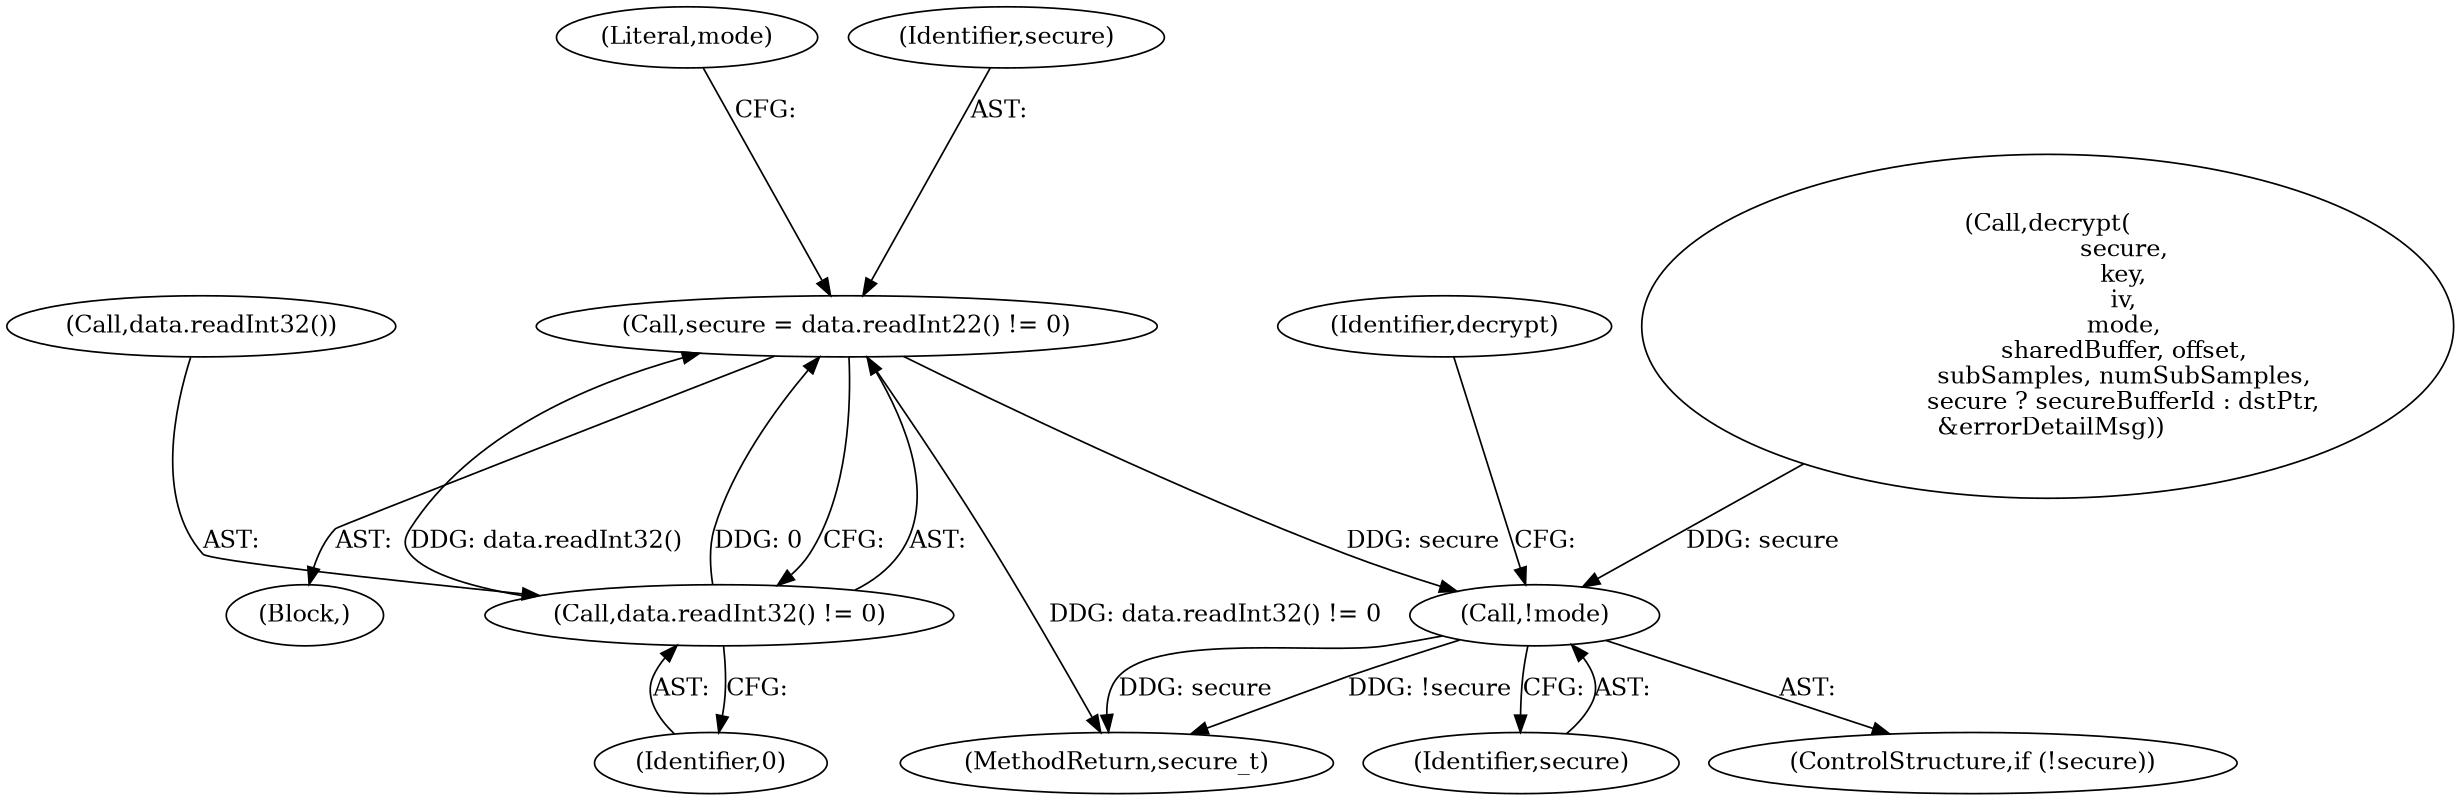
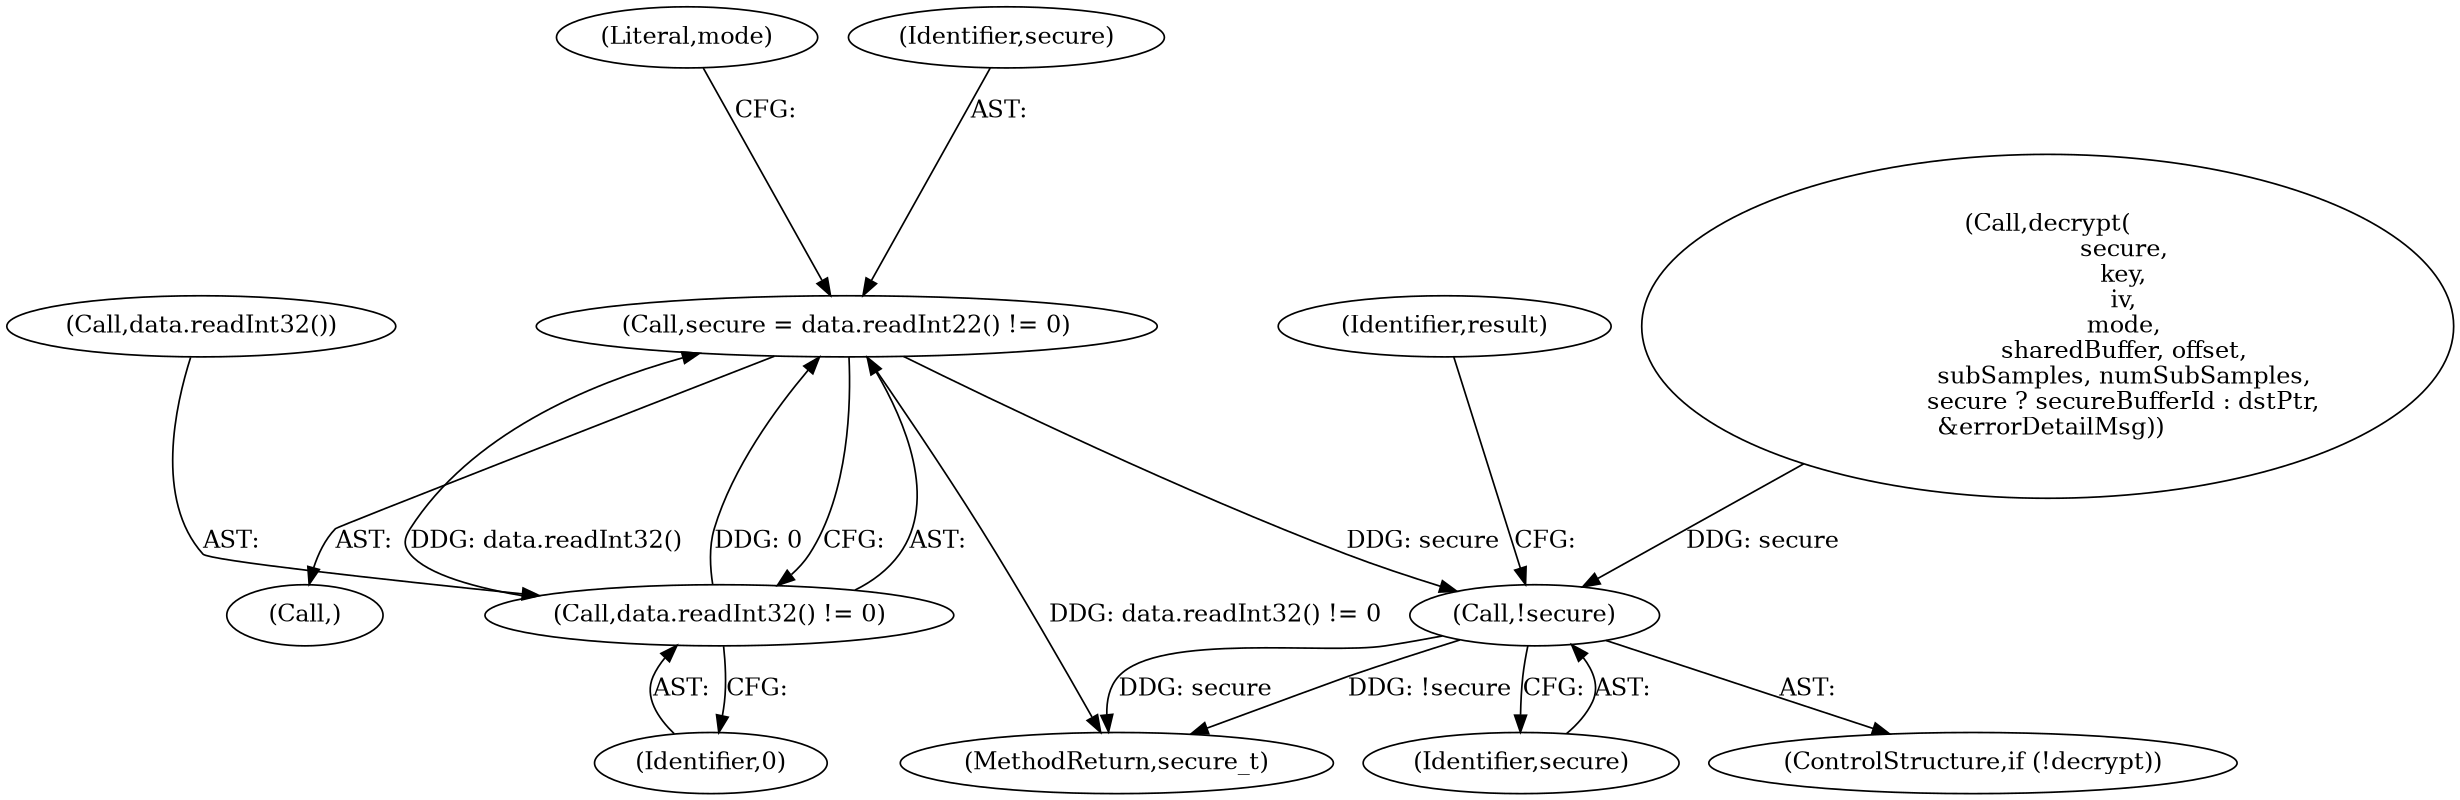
(1445, 326) -> (1445, 326)
(305, 615) -> (305, 615)
(1535, 615) -> (1535, 615)
(1973, 763) -> (1973, 763)
